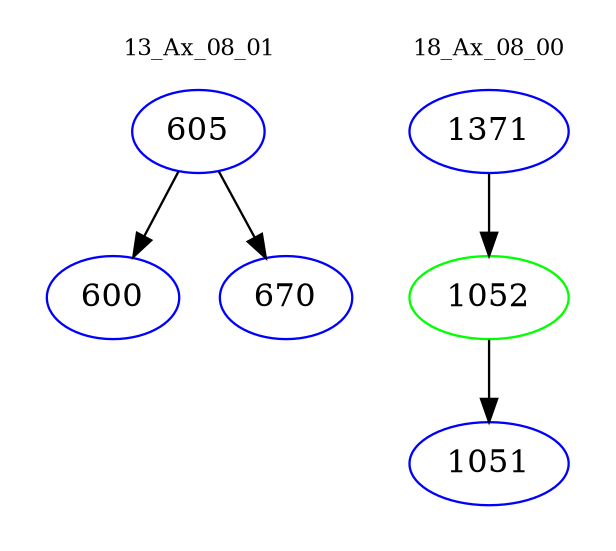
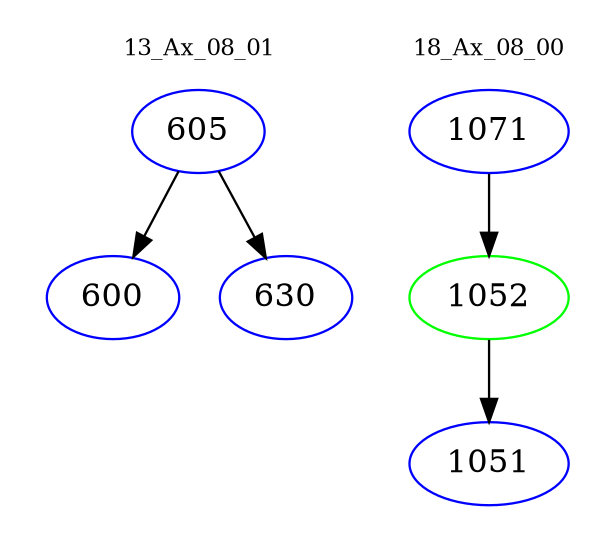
(489, 131) -> (489, 131)
(286, 298) -> (286, 298)
